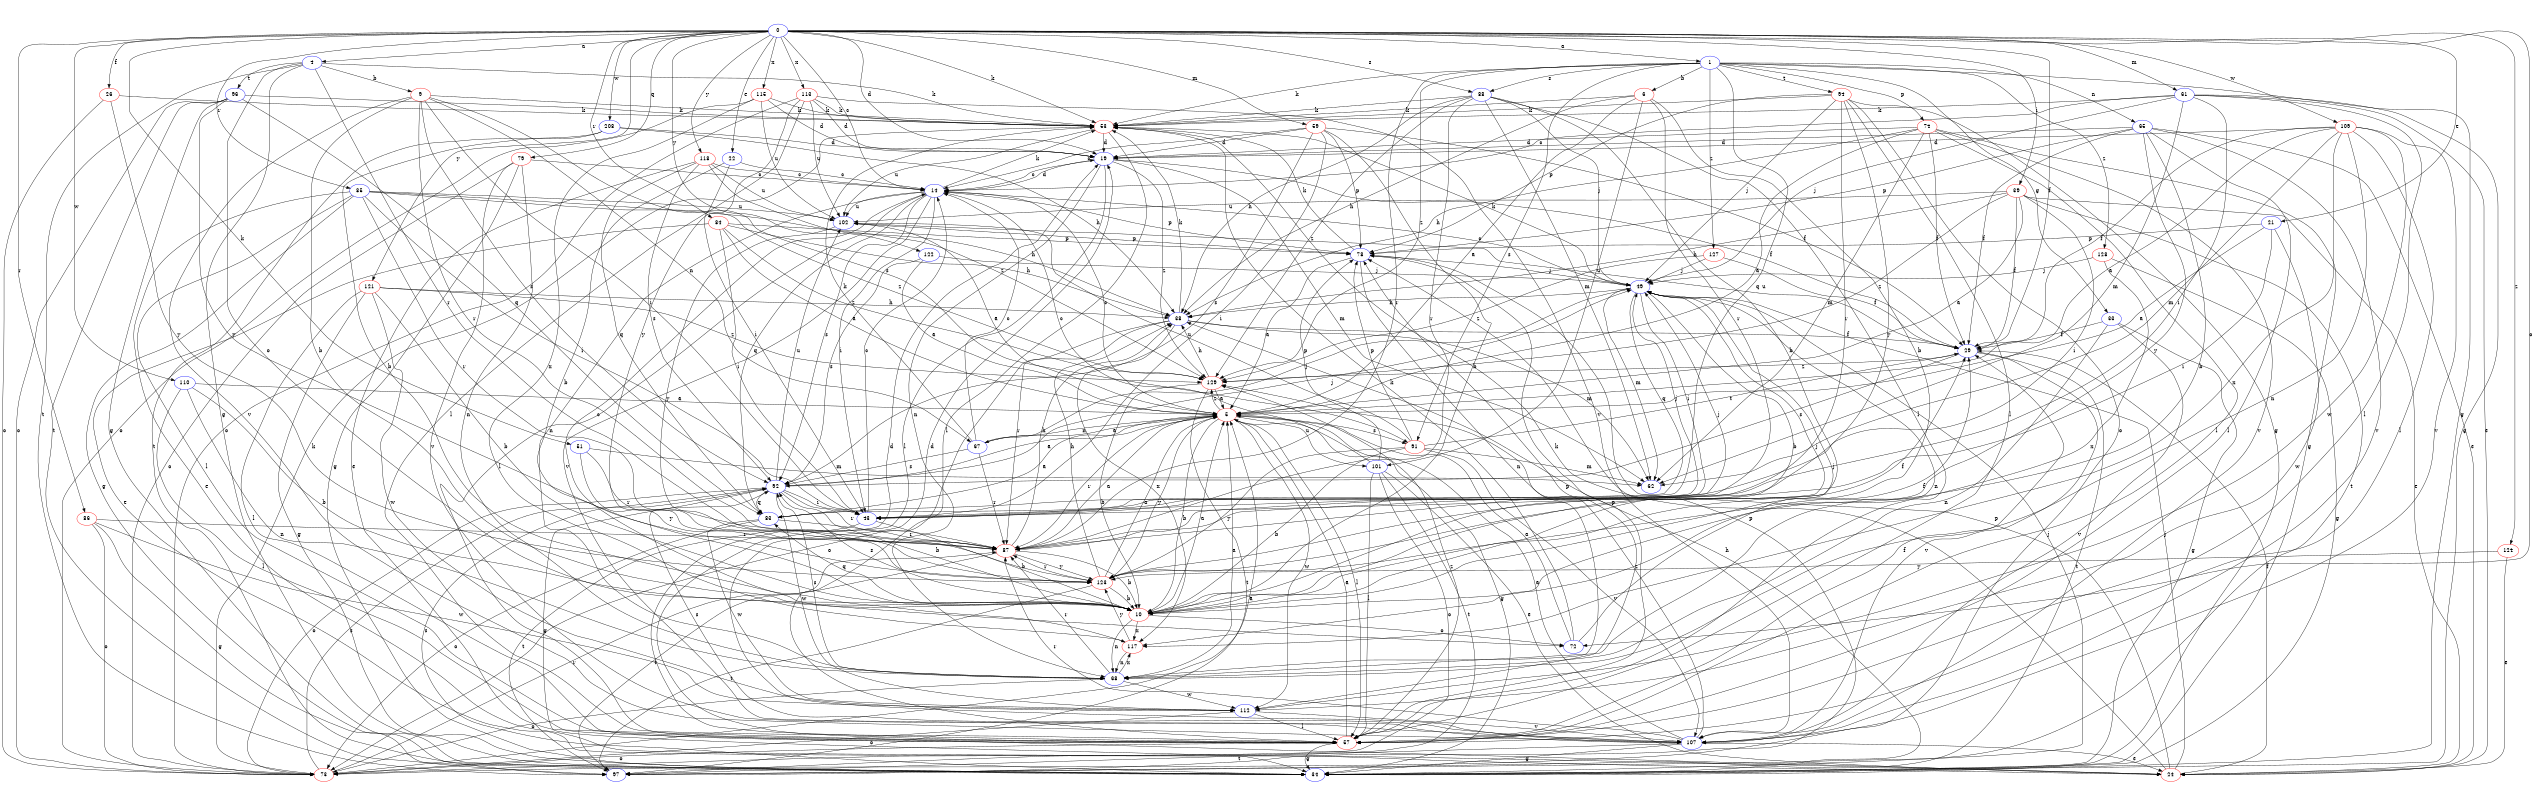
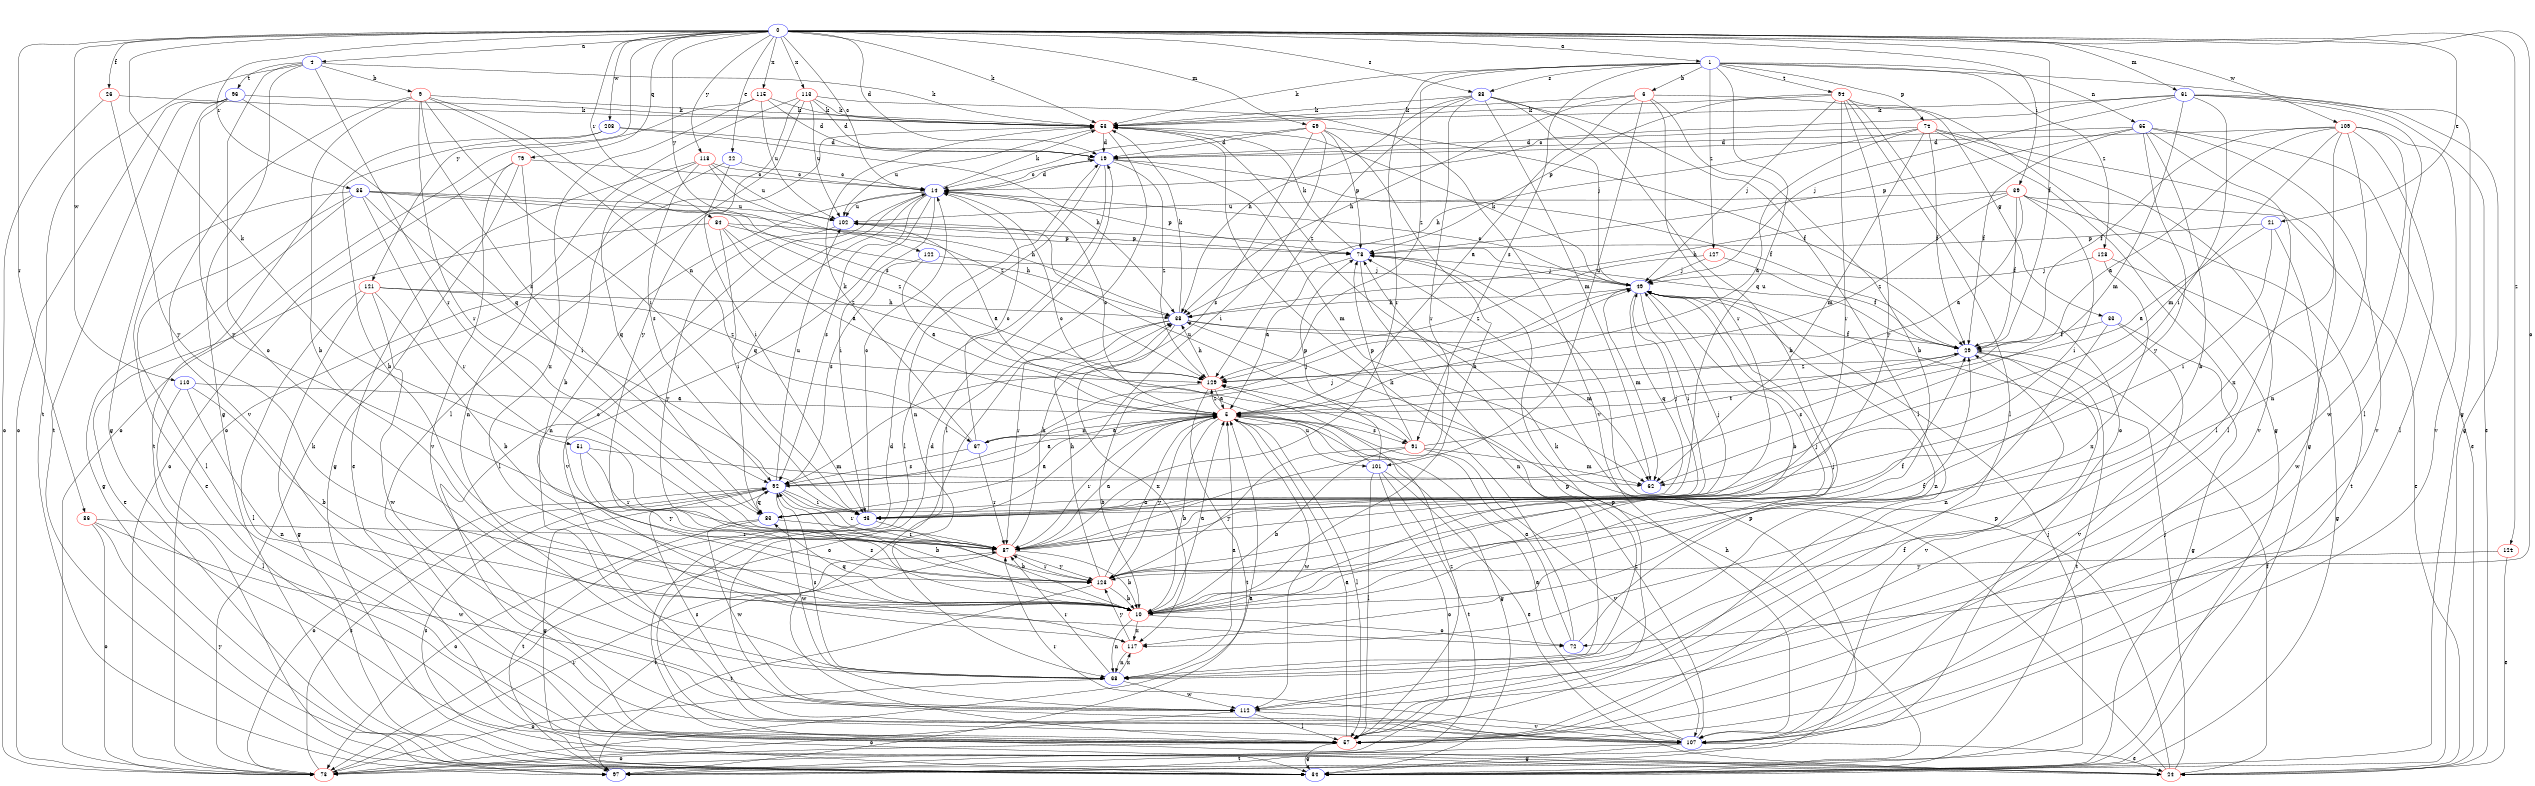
(1927, 99) -> (1949, 130)
(220, 647) -> (220, 647)
